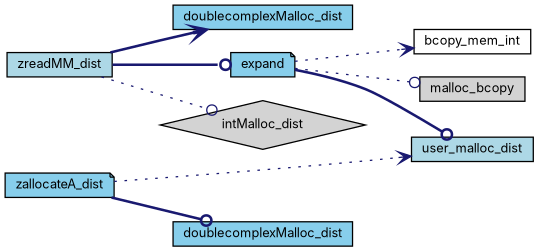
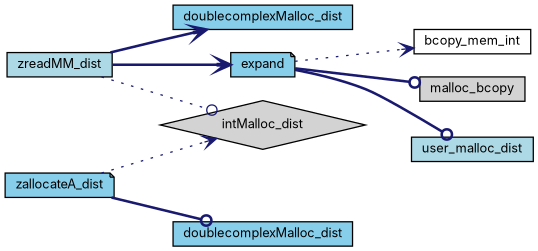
(165, 65) -> (165, 65)
(352, 75) -> (352, 75)
(256, 170) -> (153, 158)
